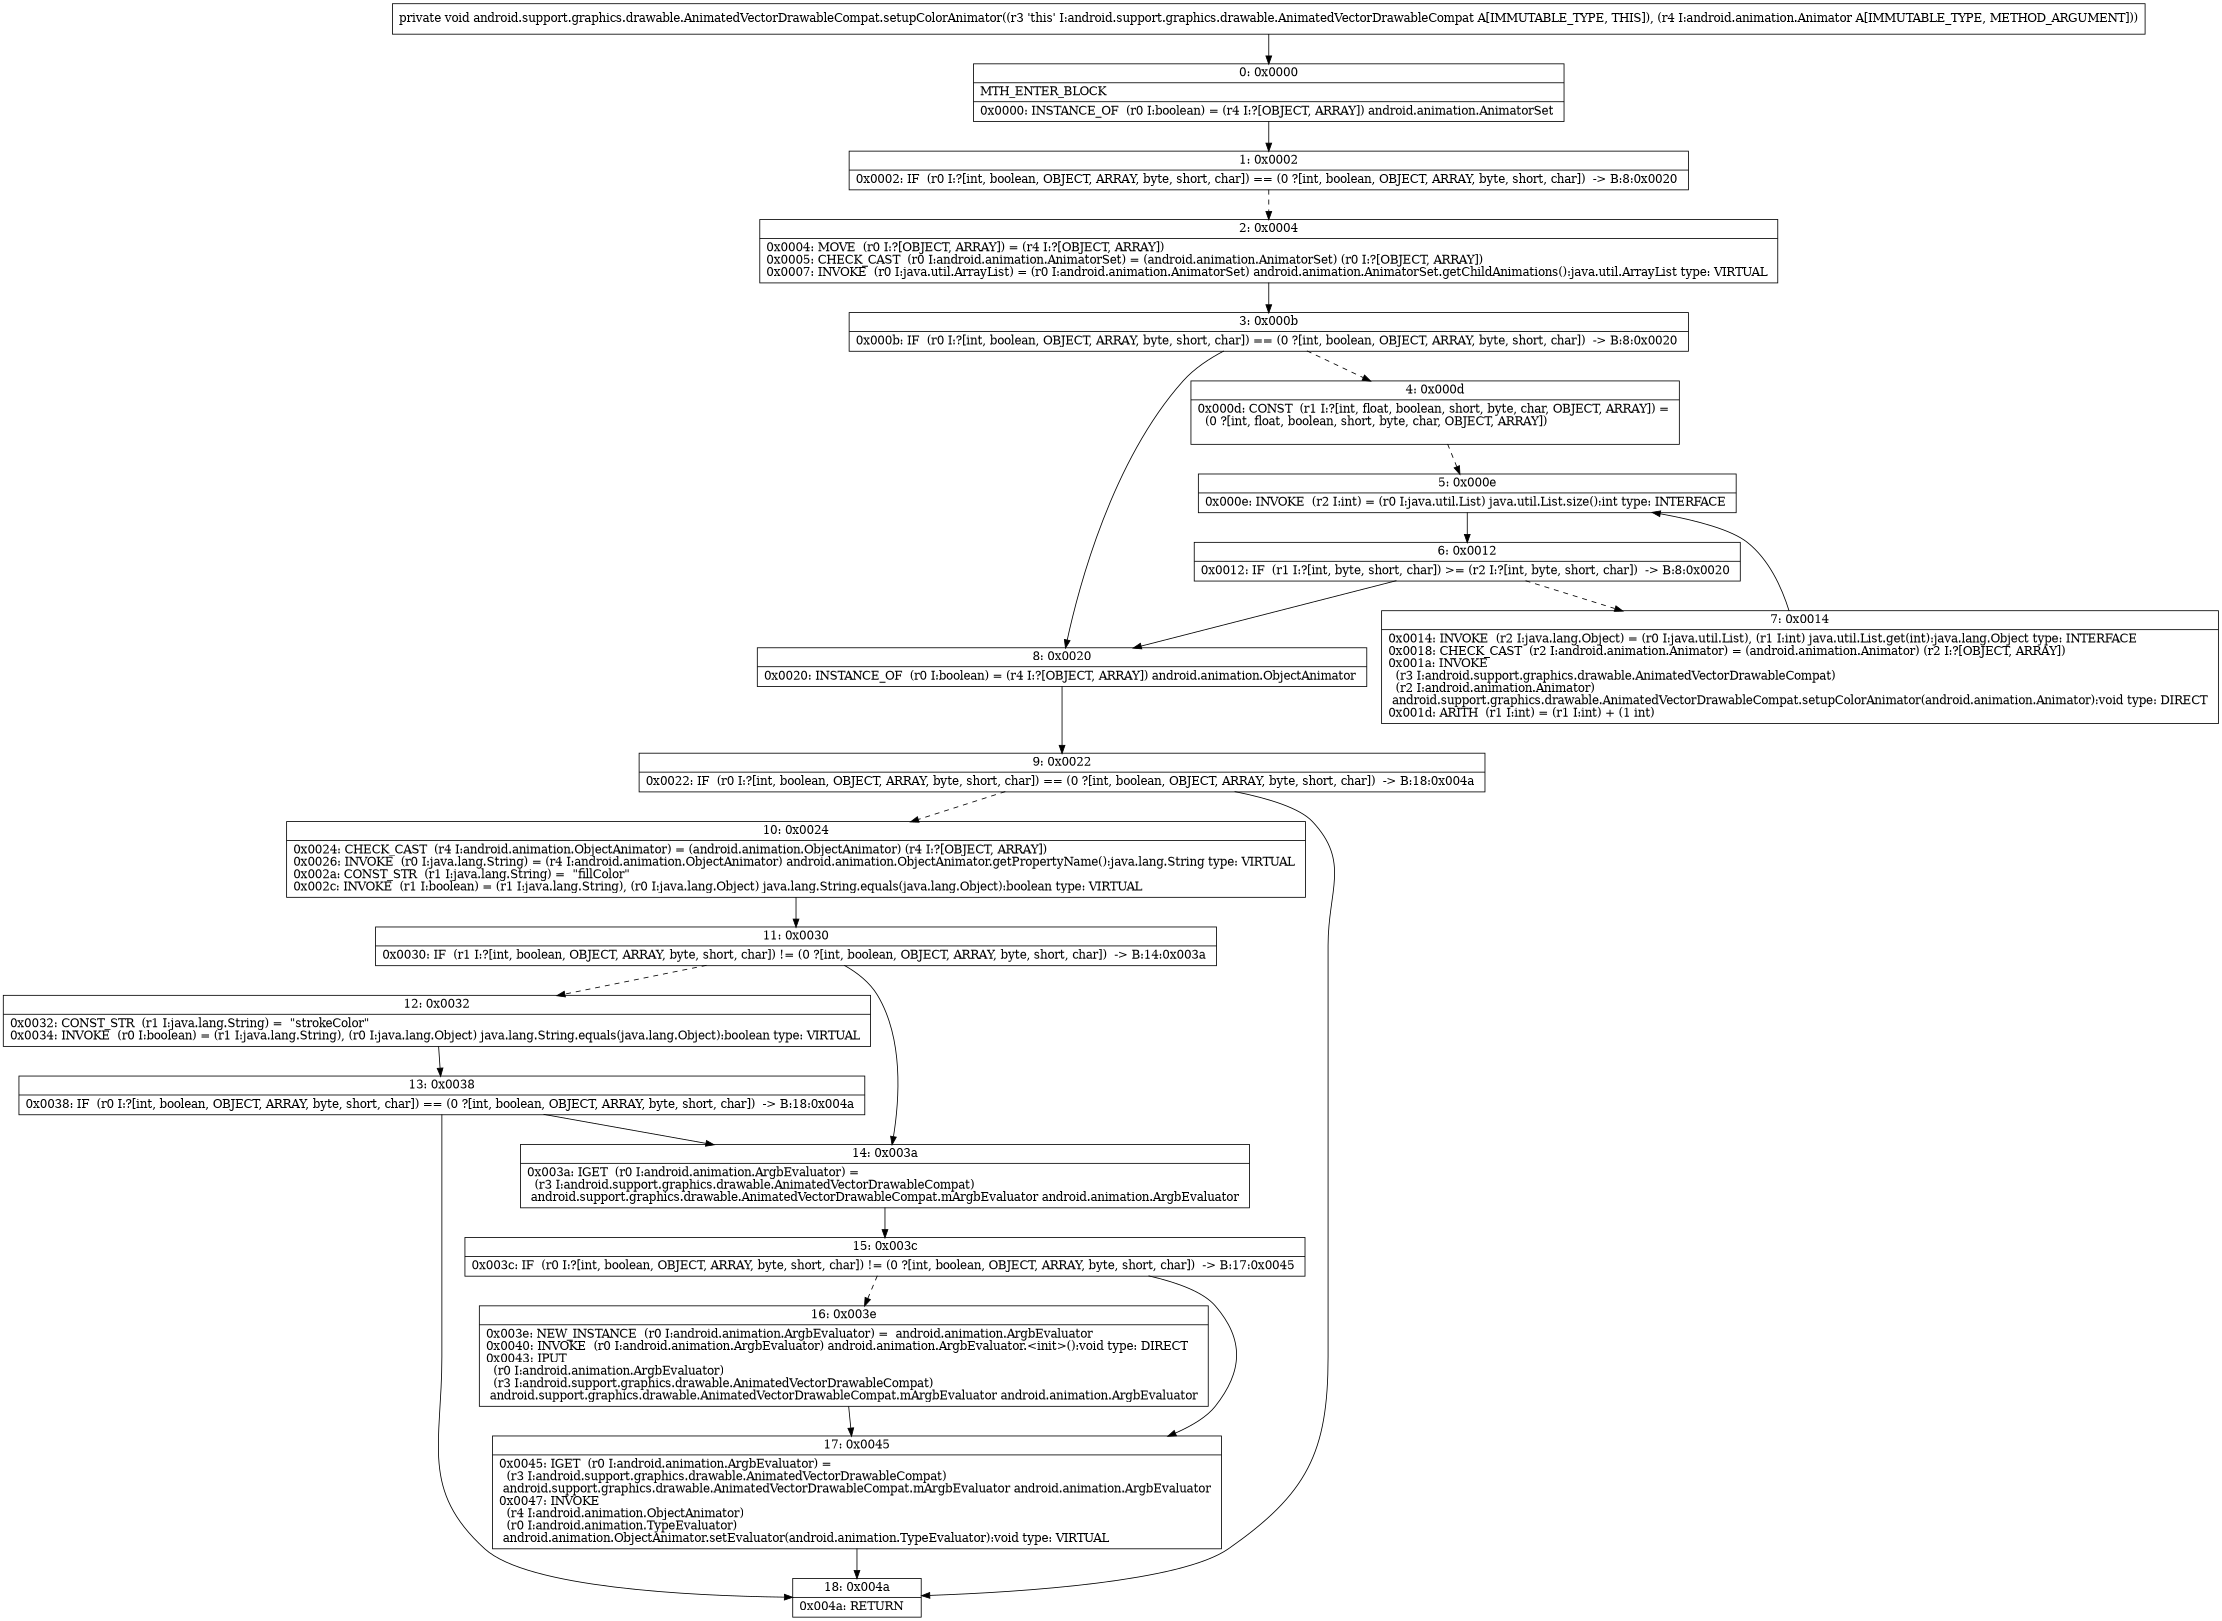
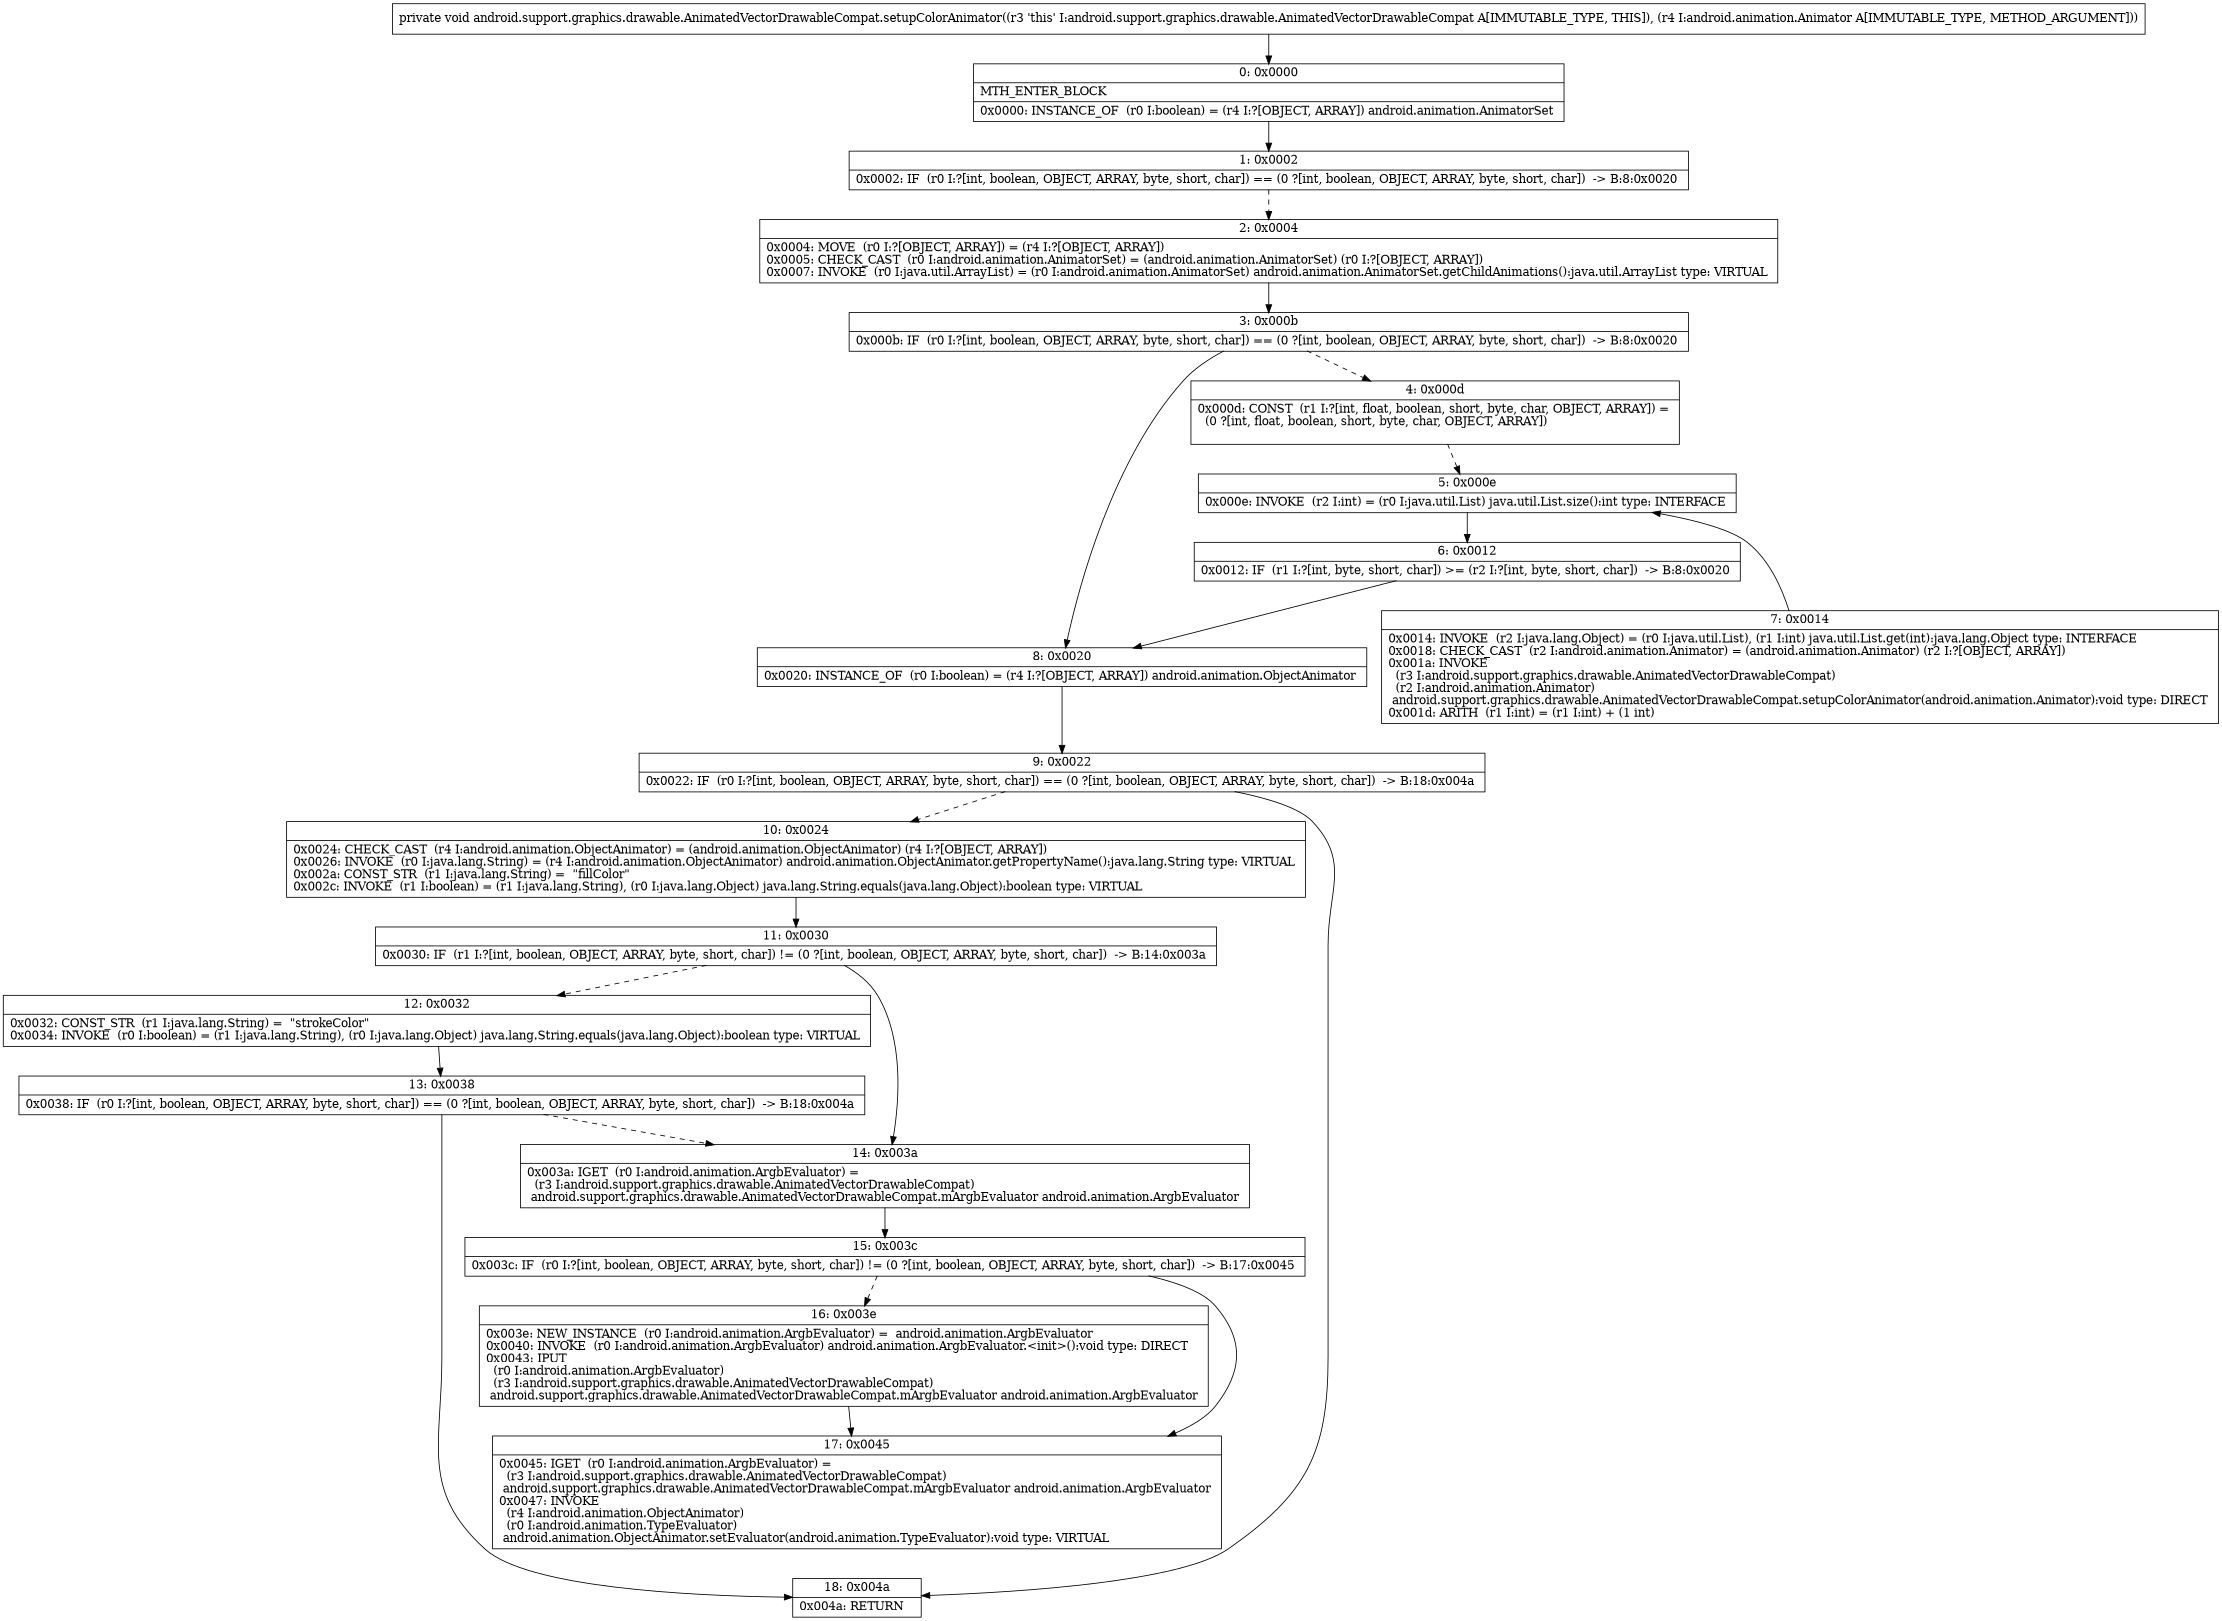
(1570, 595) -> none
(625, 1129) -> (625, 1129)
(857, 1559) -> none
